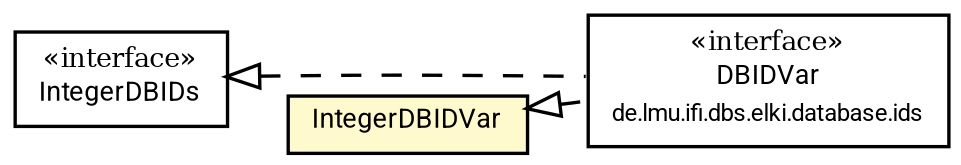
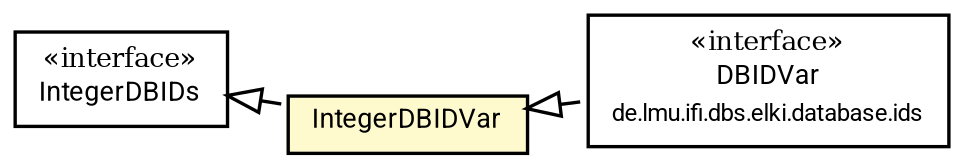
(423, 75) -> (274, 103)
